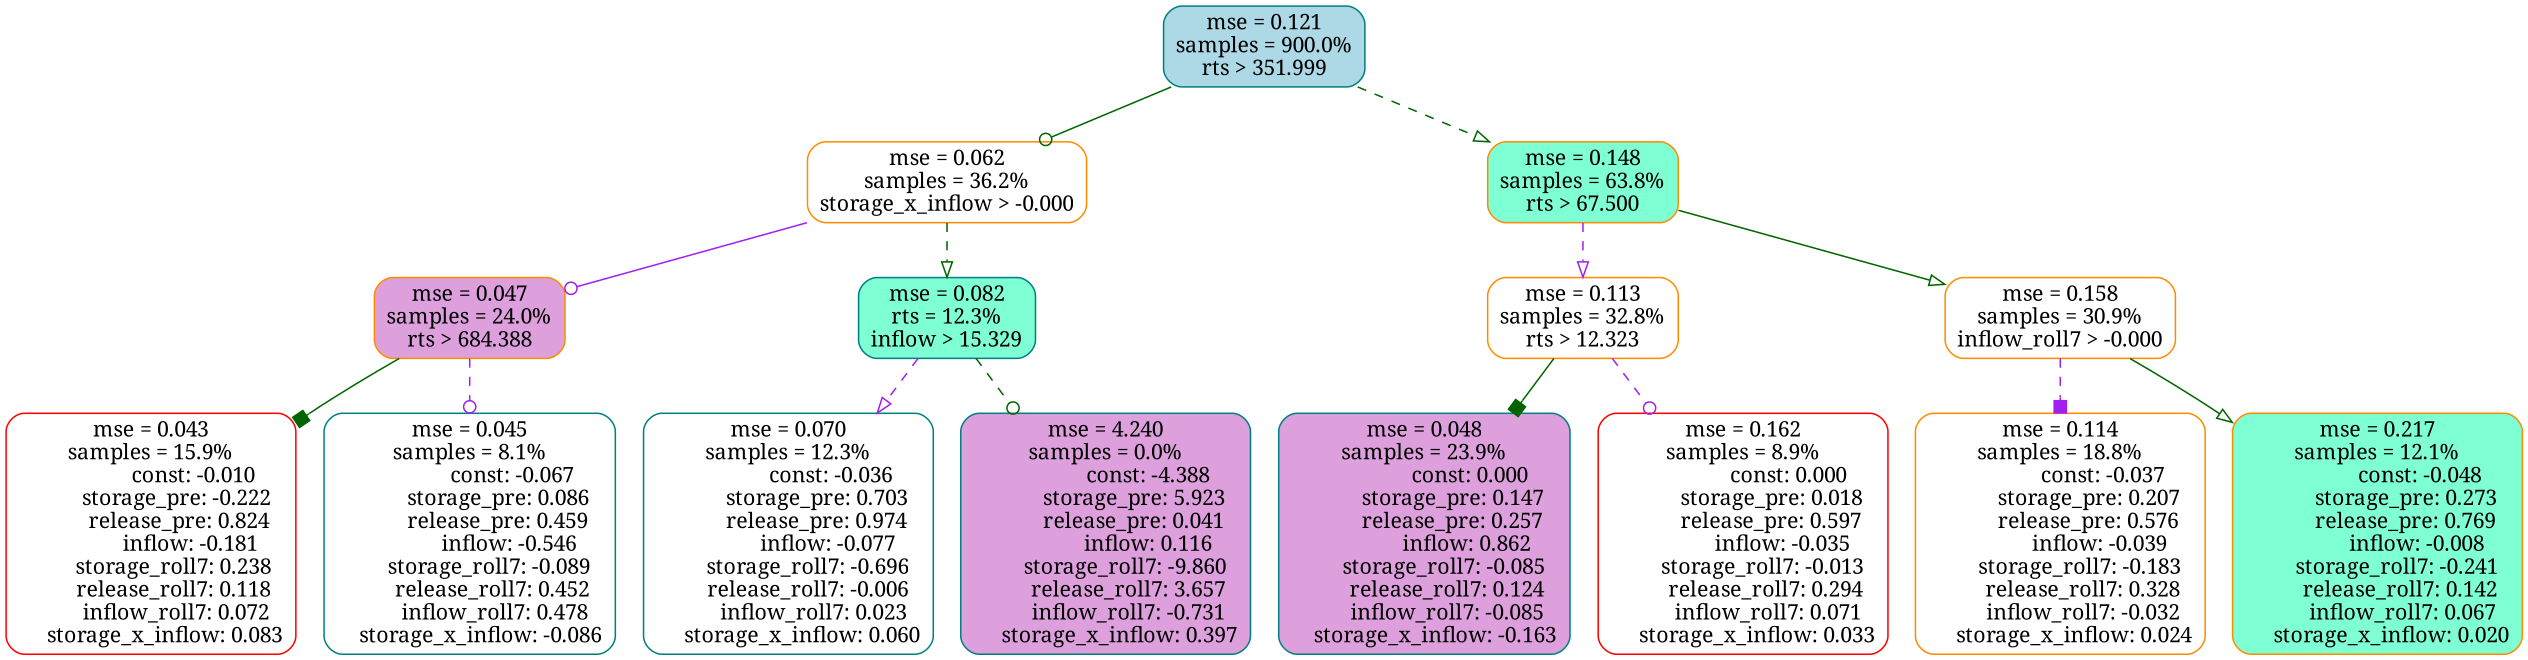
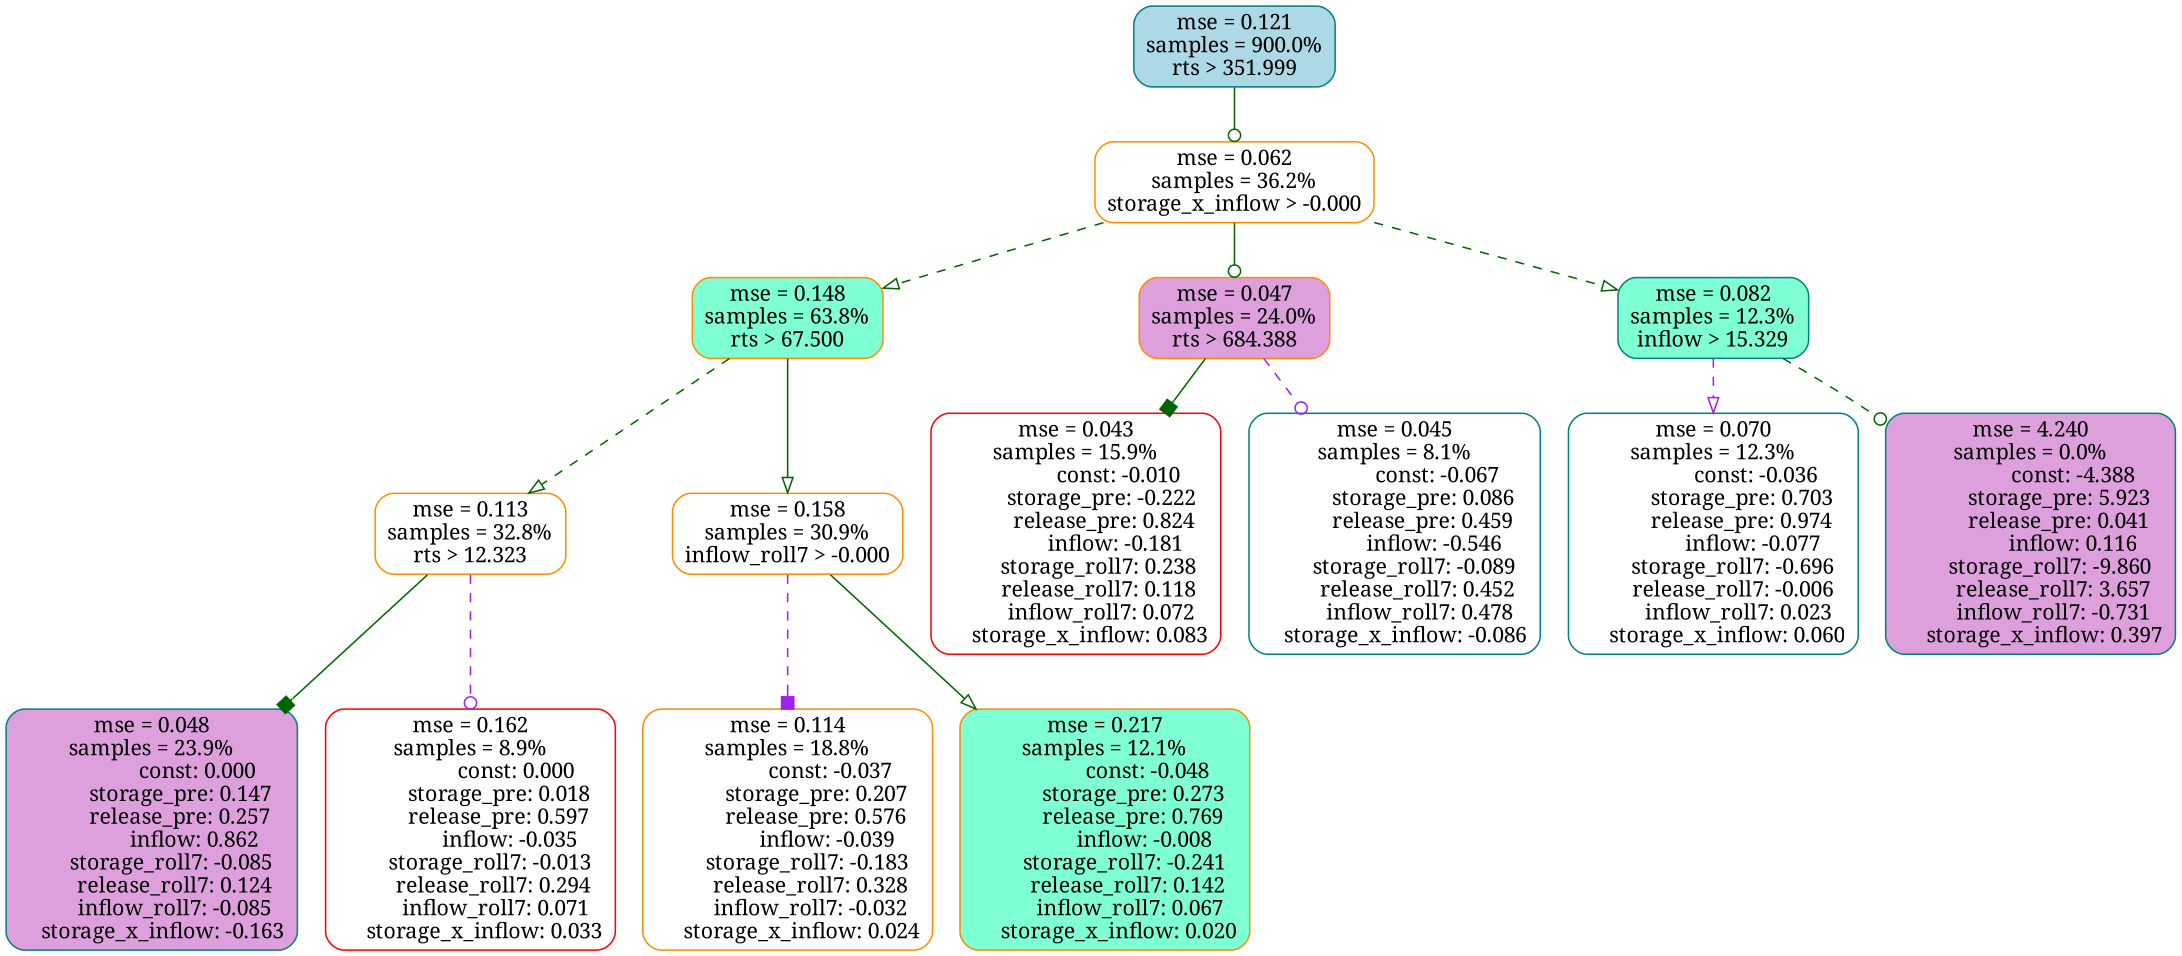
(1416, 111) -> (1001, 253)
(1583, 242) -> (636, 421)
(692, 255) -> (1234, 244)
(947, 318) -> (1713, 318)
